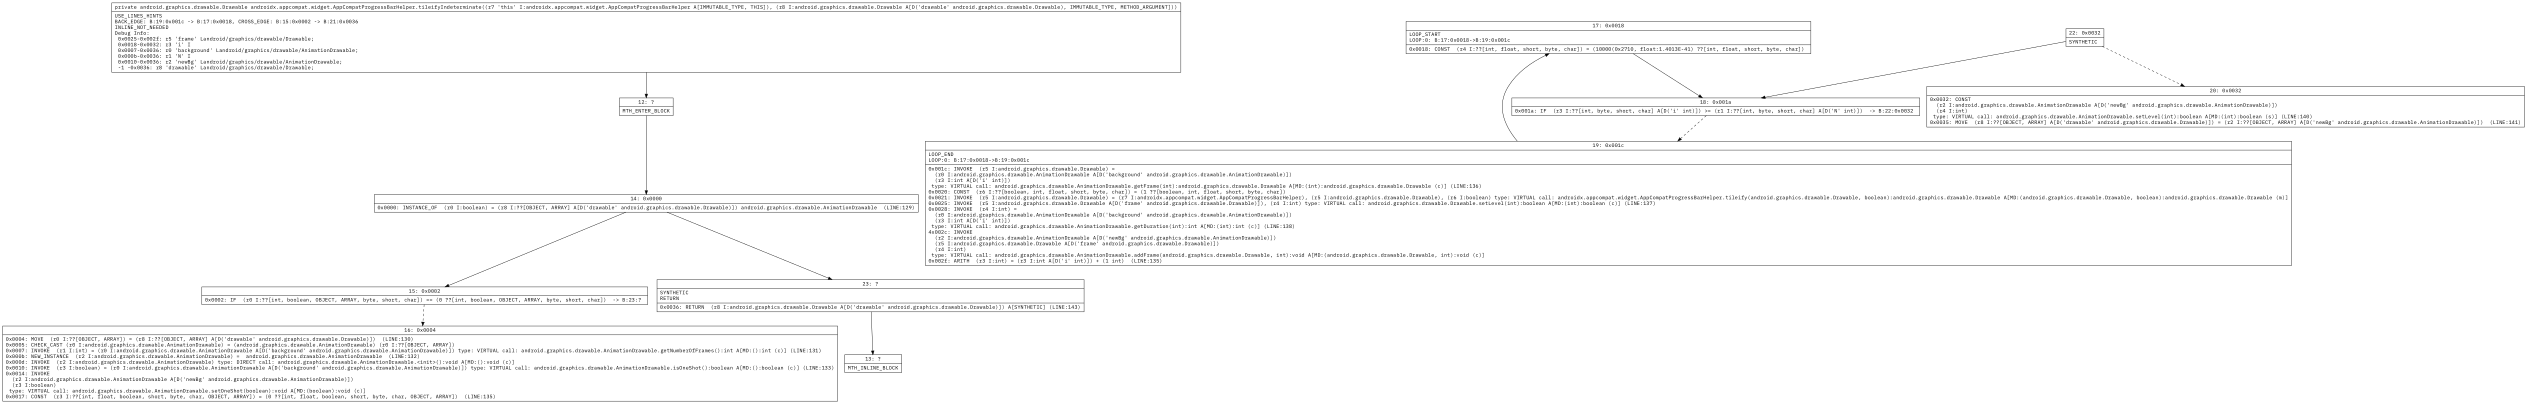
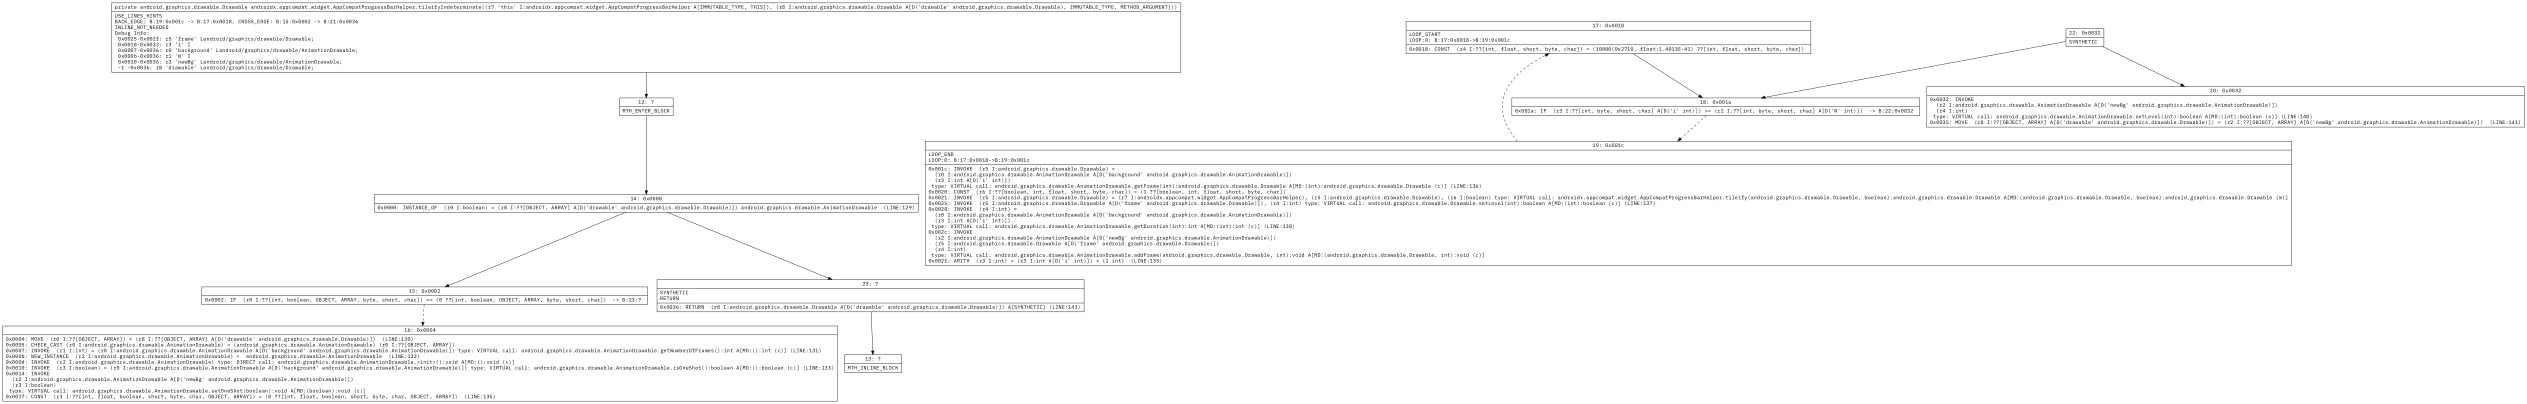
(2142, 66) -> (2142, 66)
(1506, 91) -> (1506, 91)
(1954, 99) -> (1955, 99)
(954, 232) -> (954, 232)
